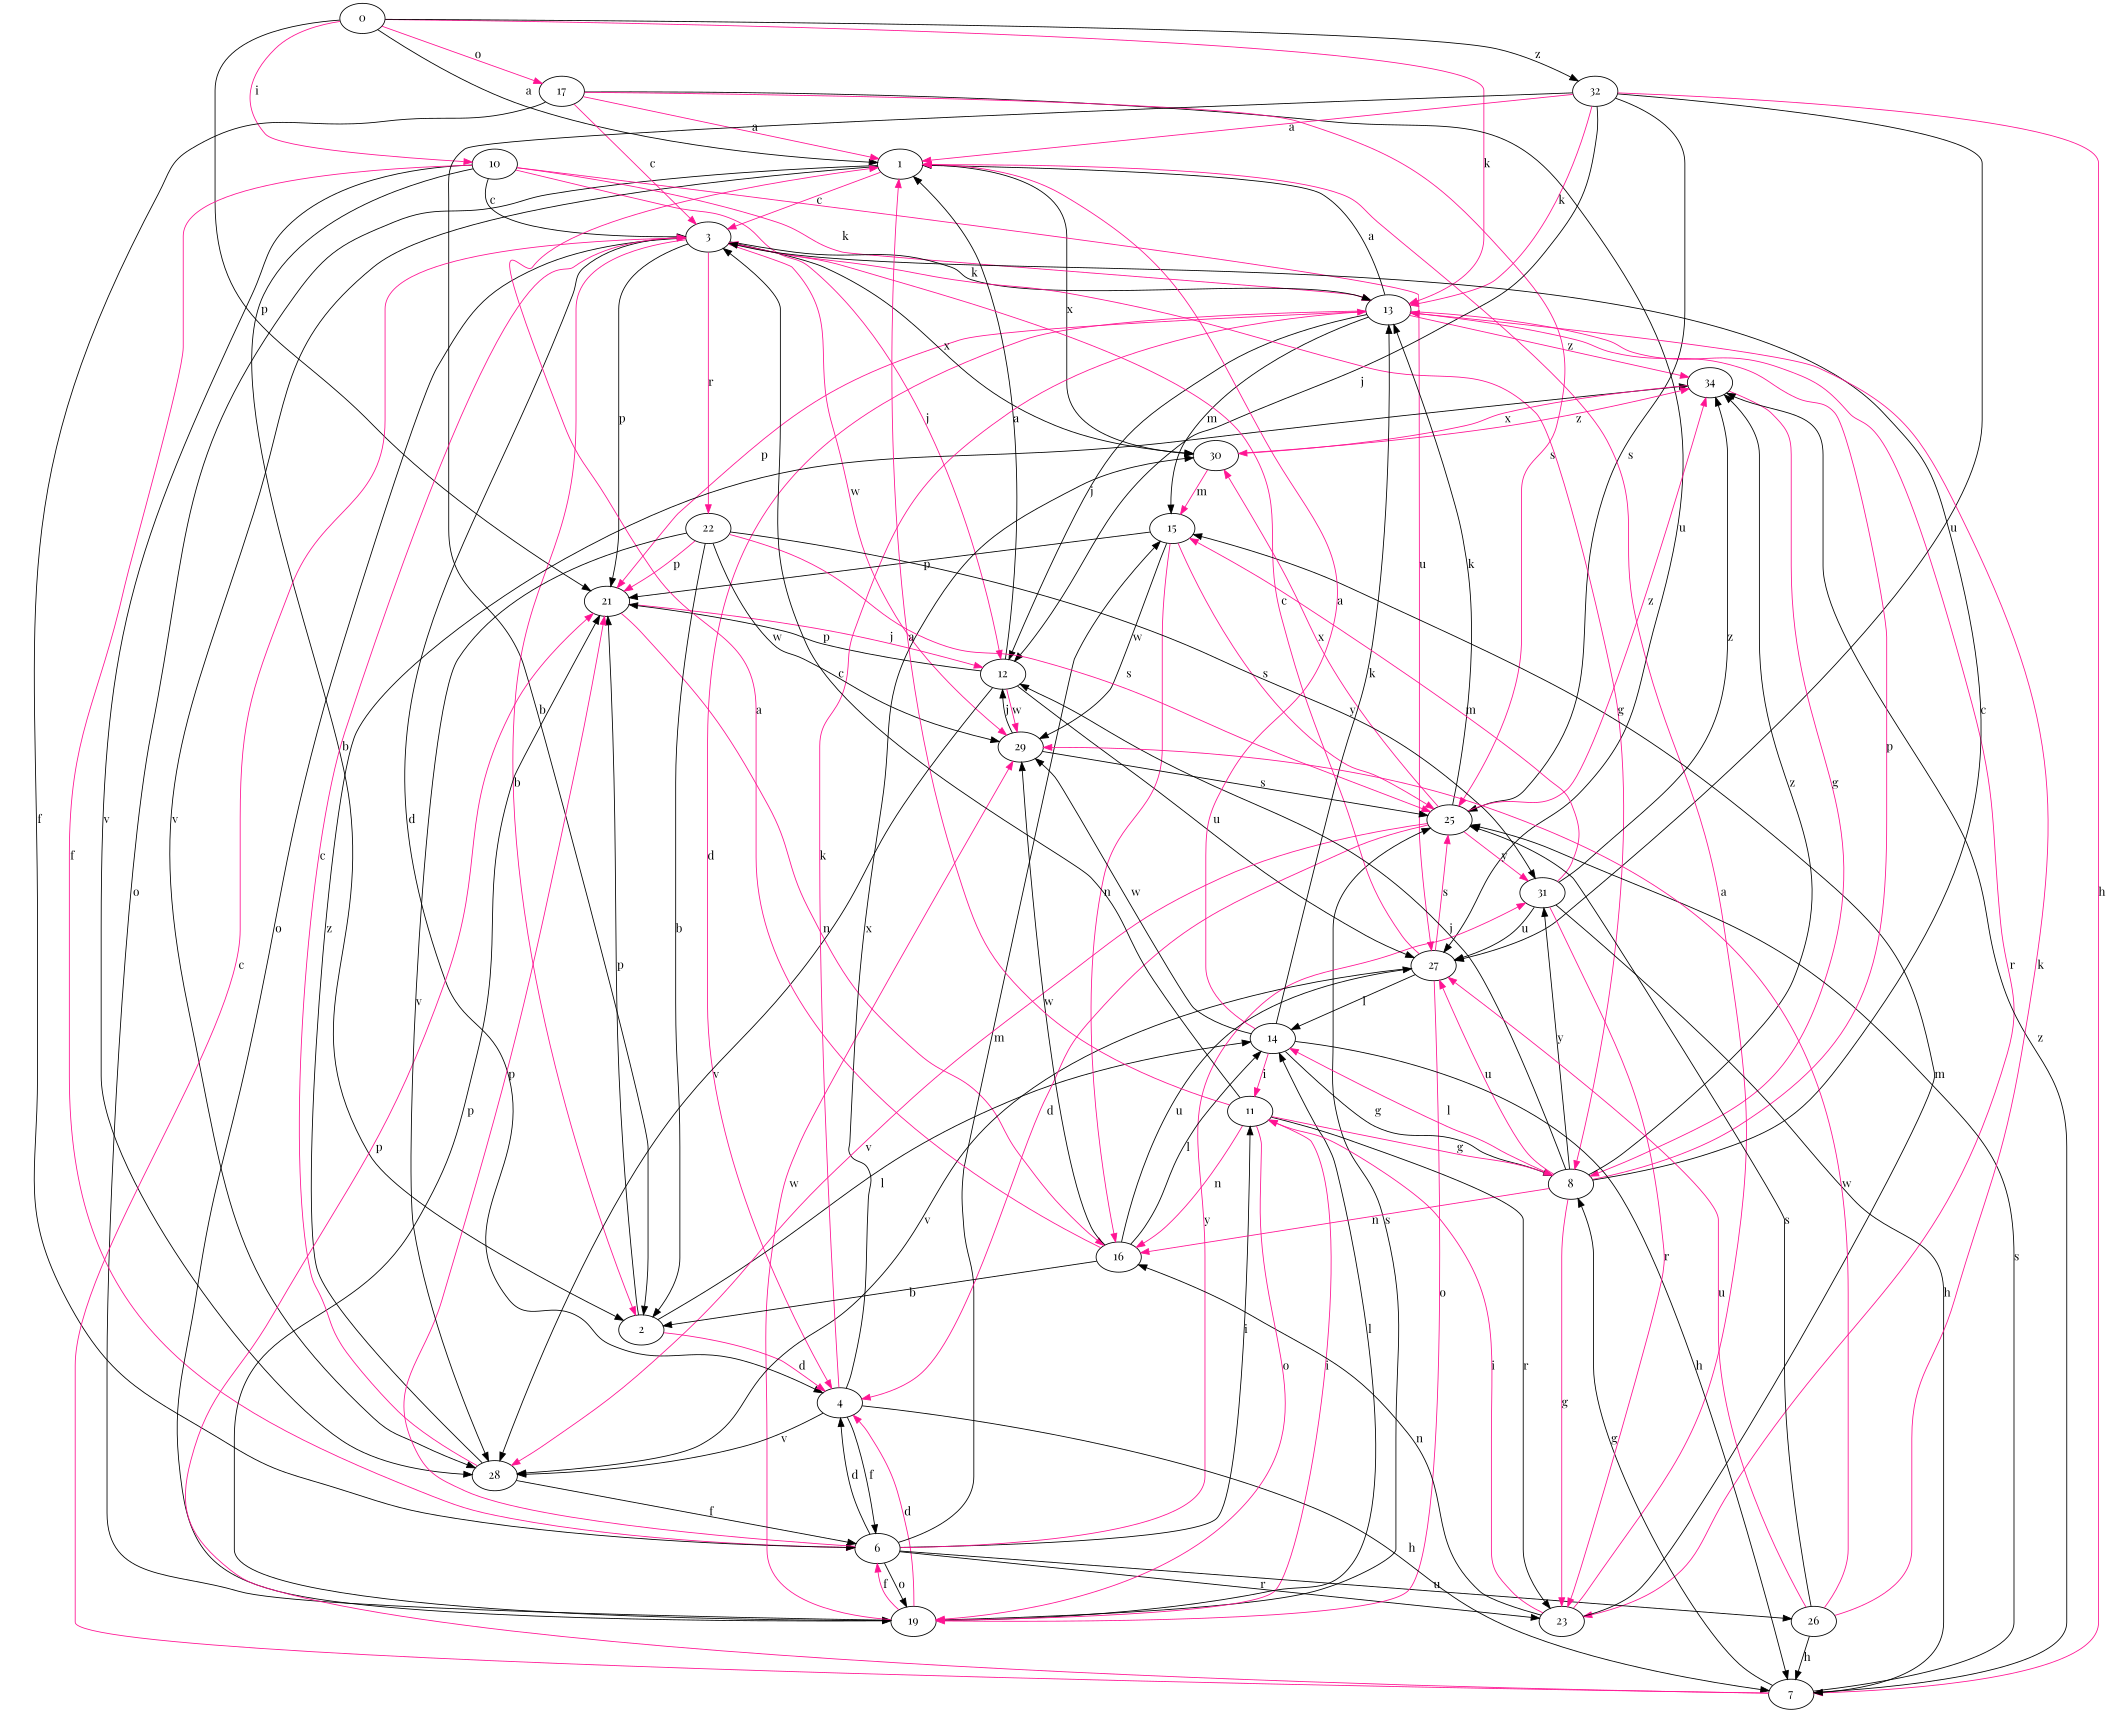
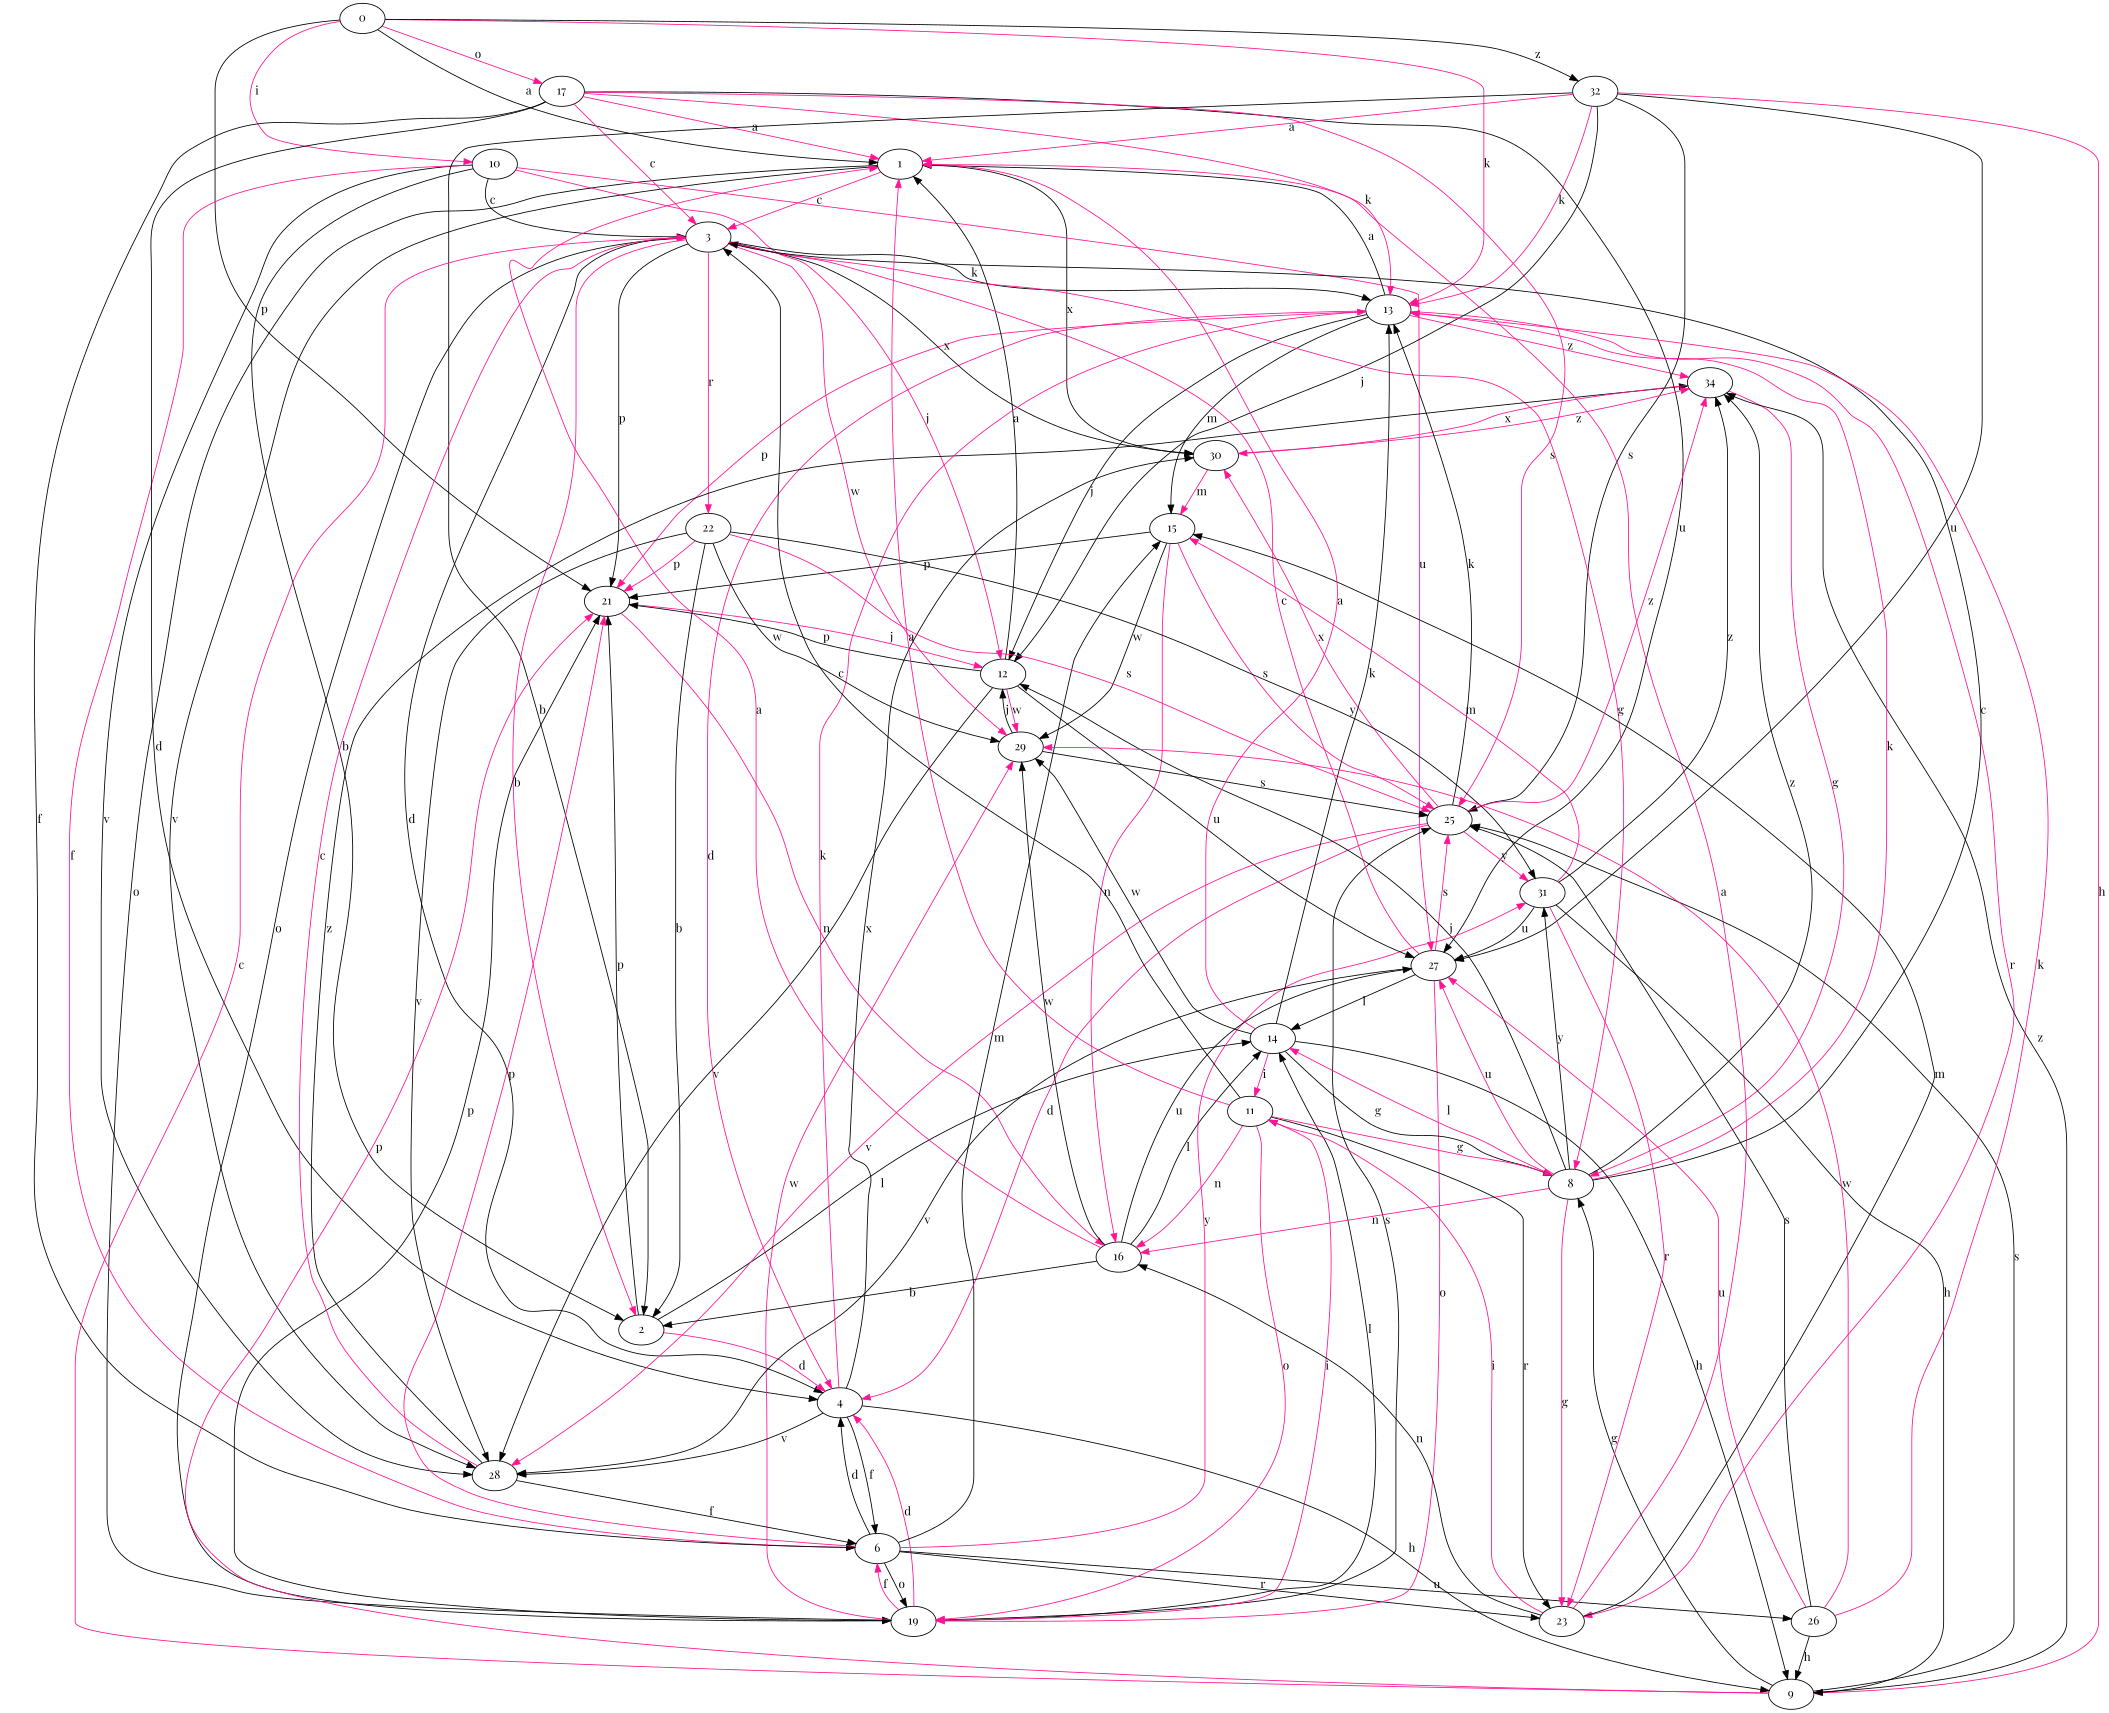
(828, 247) -> (1022, 133)
(1890, 747) -> (1890, 747)
none -> (157, 782)
(1228, 1487) -> none
(1791, 1694) -> (1791, 1694)
